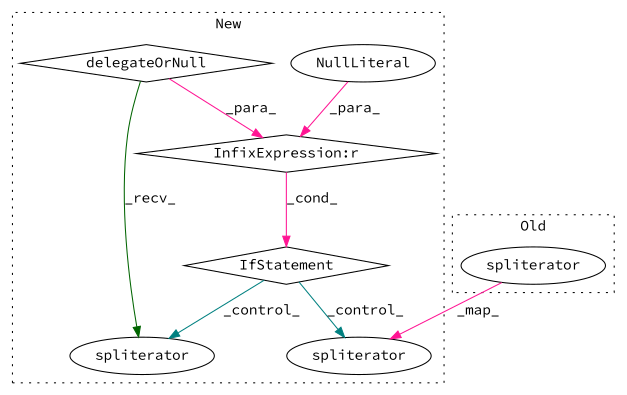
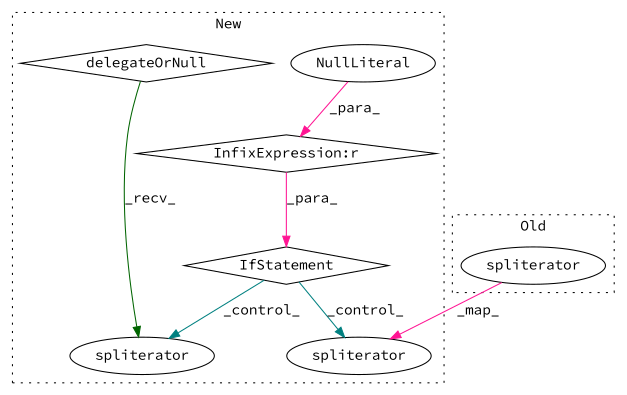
(211, 105) -> none
(312, 199) -> (312, 199)
